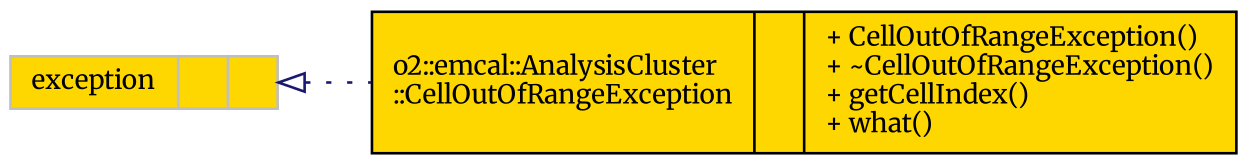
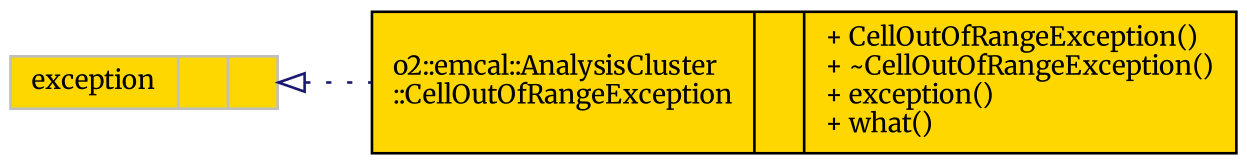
(929, 96) -> (910, 96)
